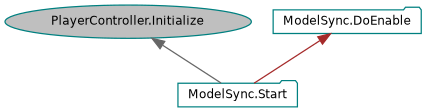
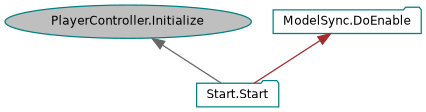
(238, 95) -> (238, 95)
